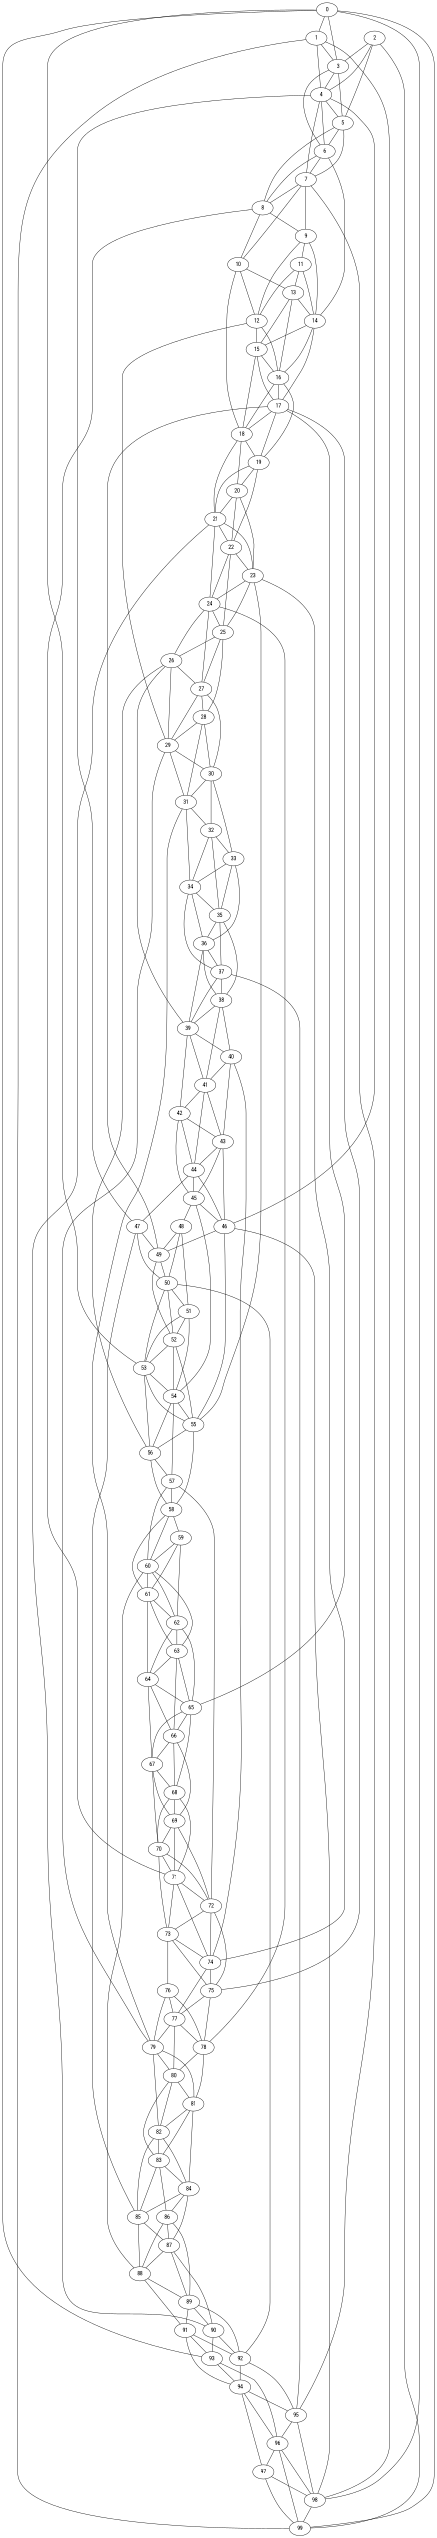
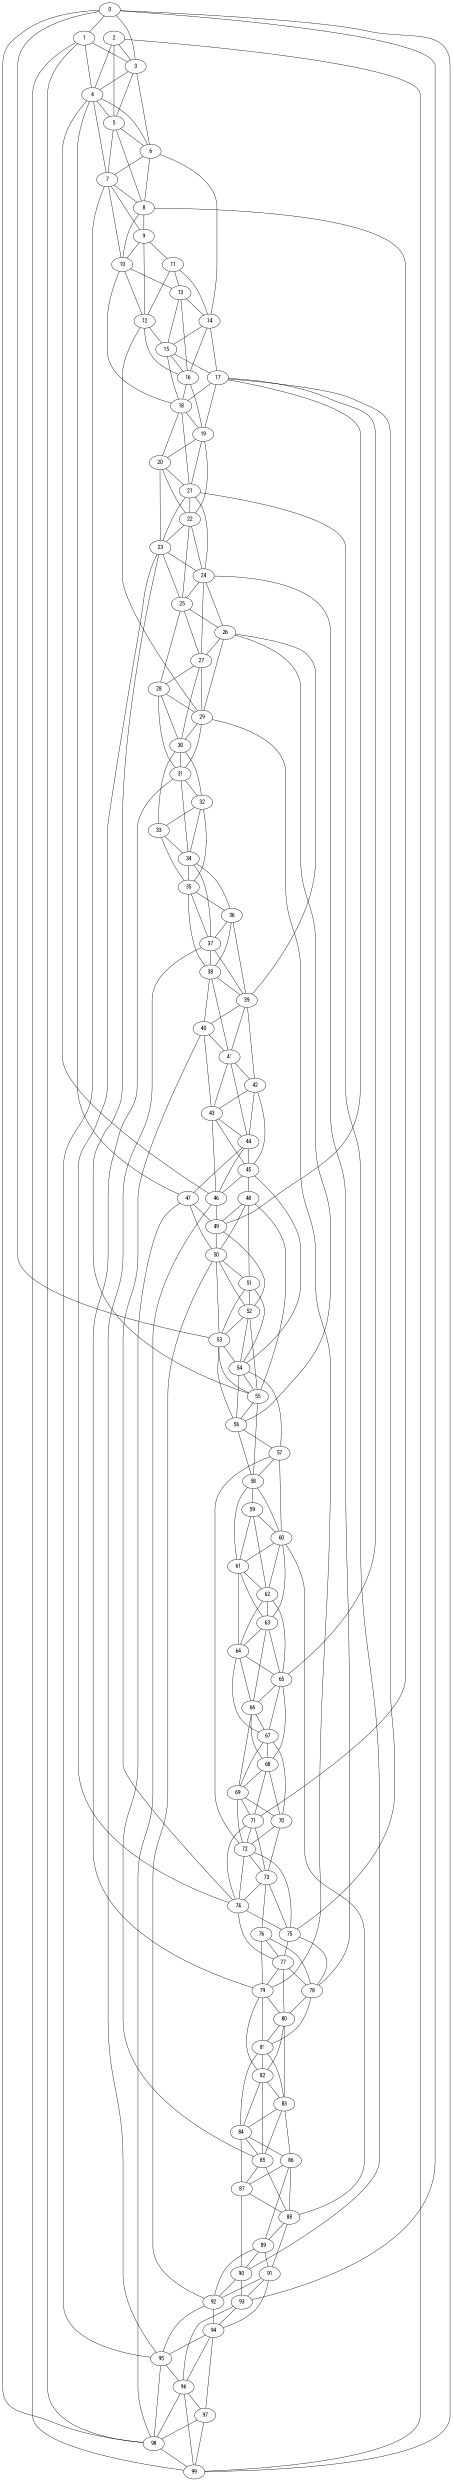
(317, 278) -> (133, 250)
(278, 392) -> none
(239, 908) -> none
(225, 1329) -> (285, 1293)
(167, 1863) -> none
(179, 2274) -> none
